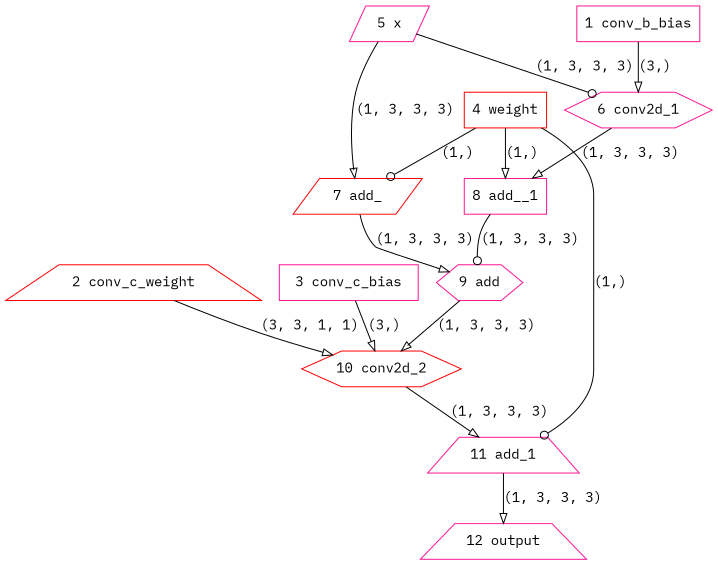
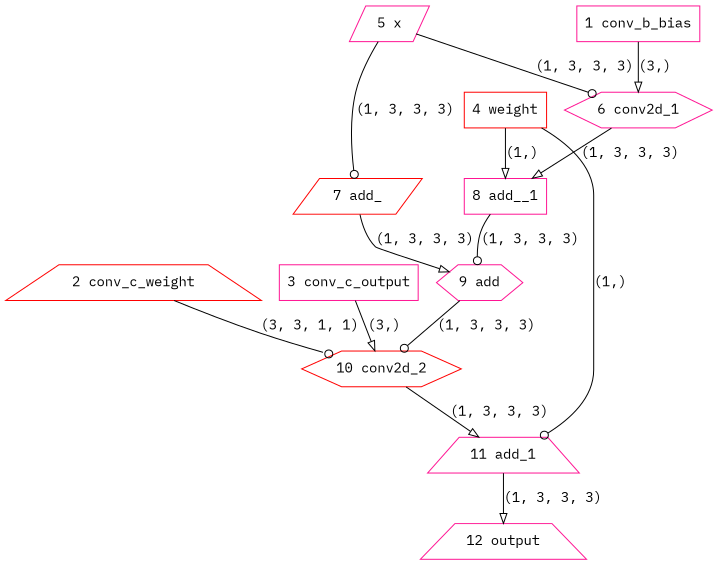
(354, 103) -> (354, 103)
(435, 151) -> none
(349, 283) -> (349, 283)
(434, 323) -> (434, 323)
(248, 329) -> (248, 329)
